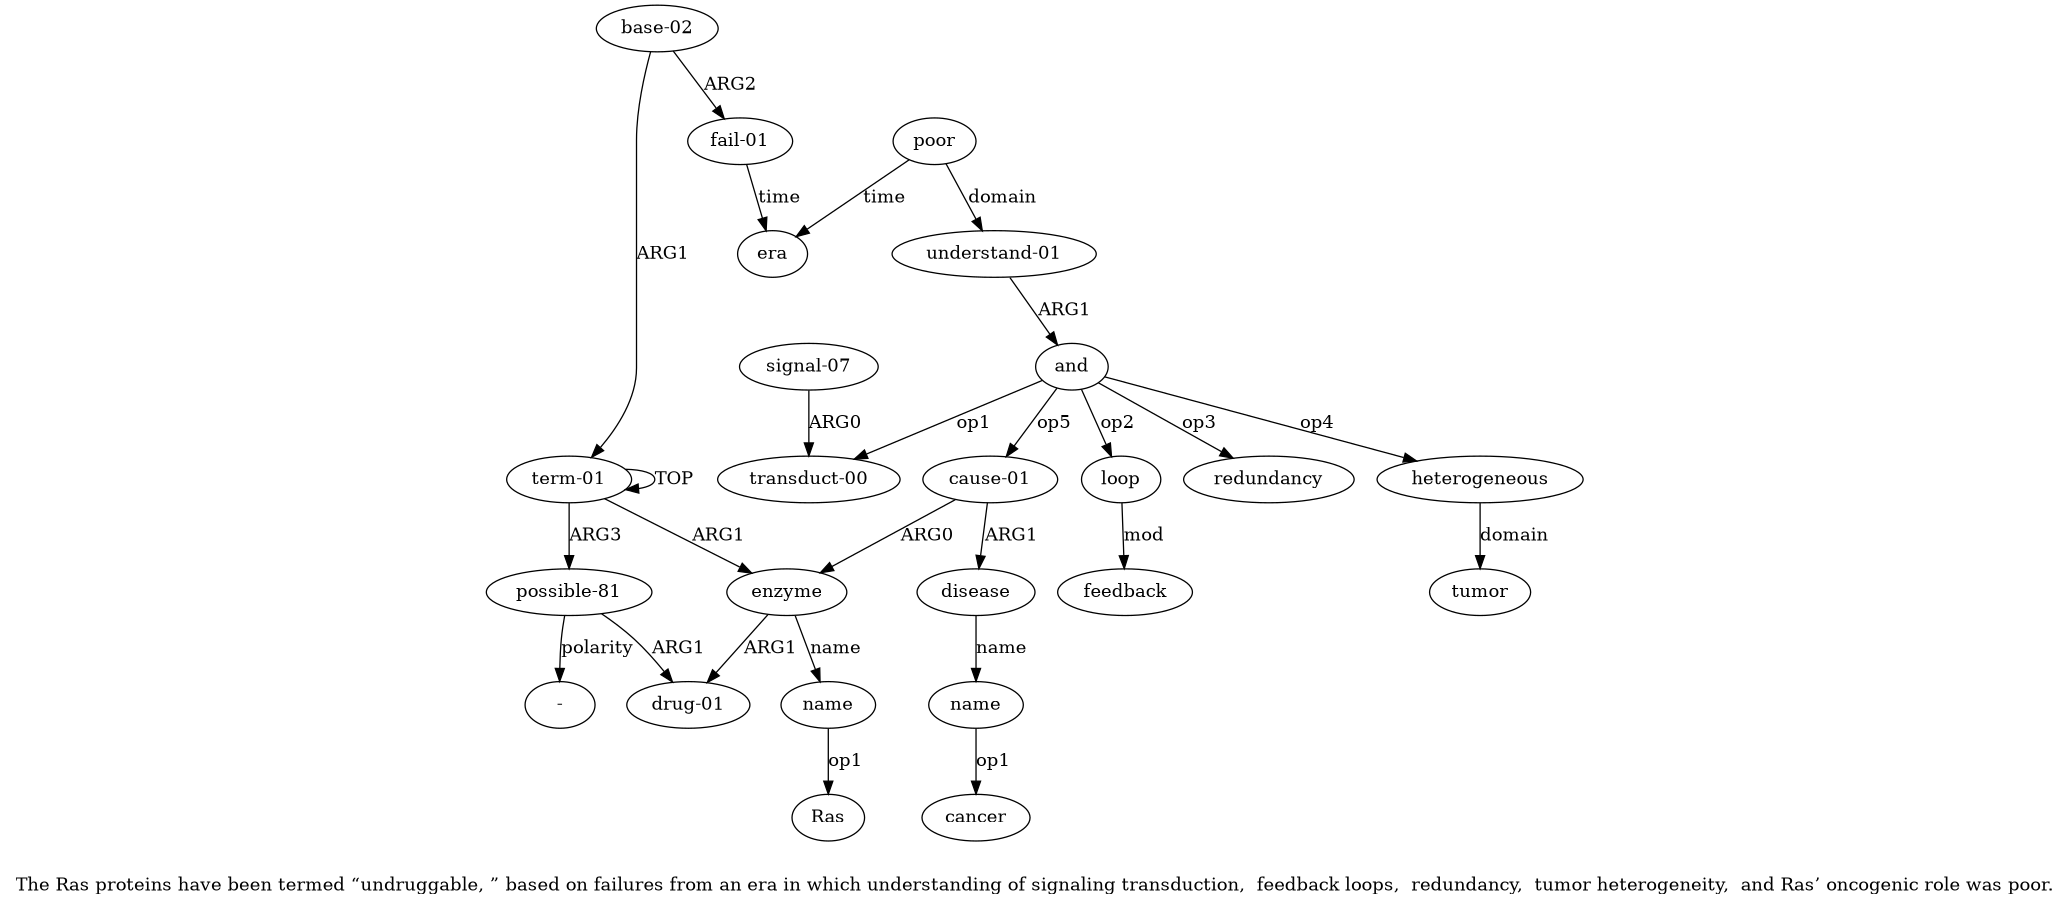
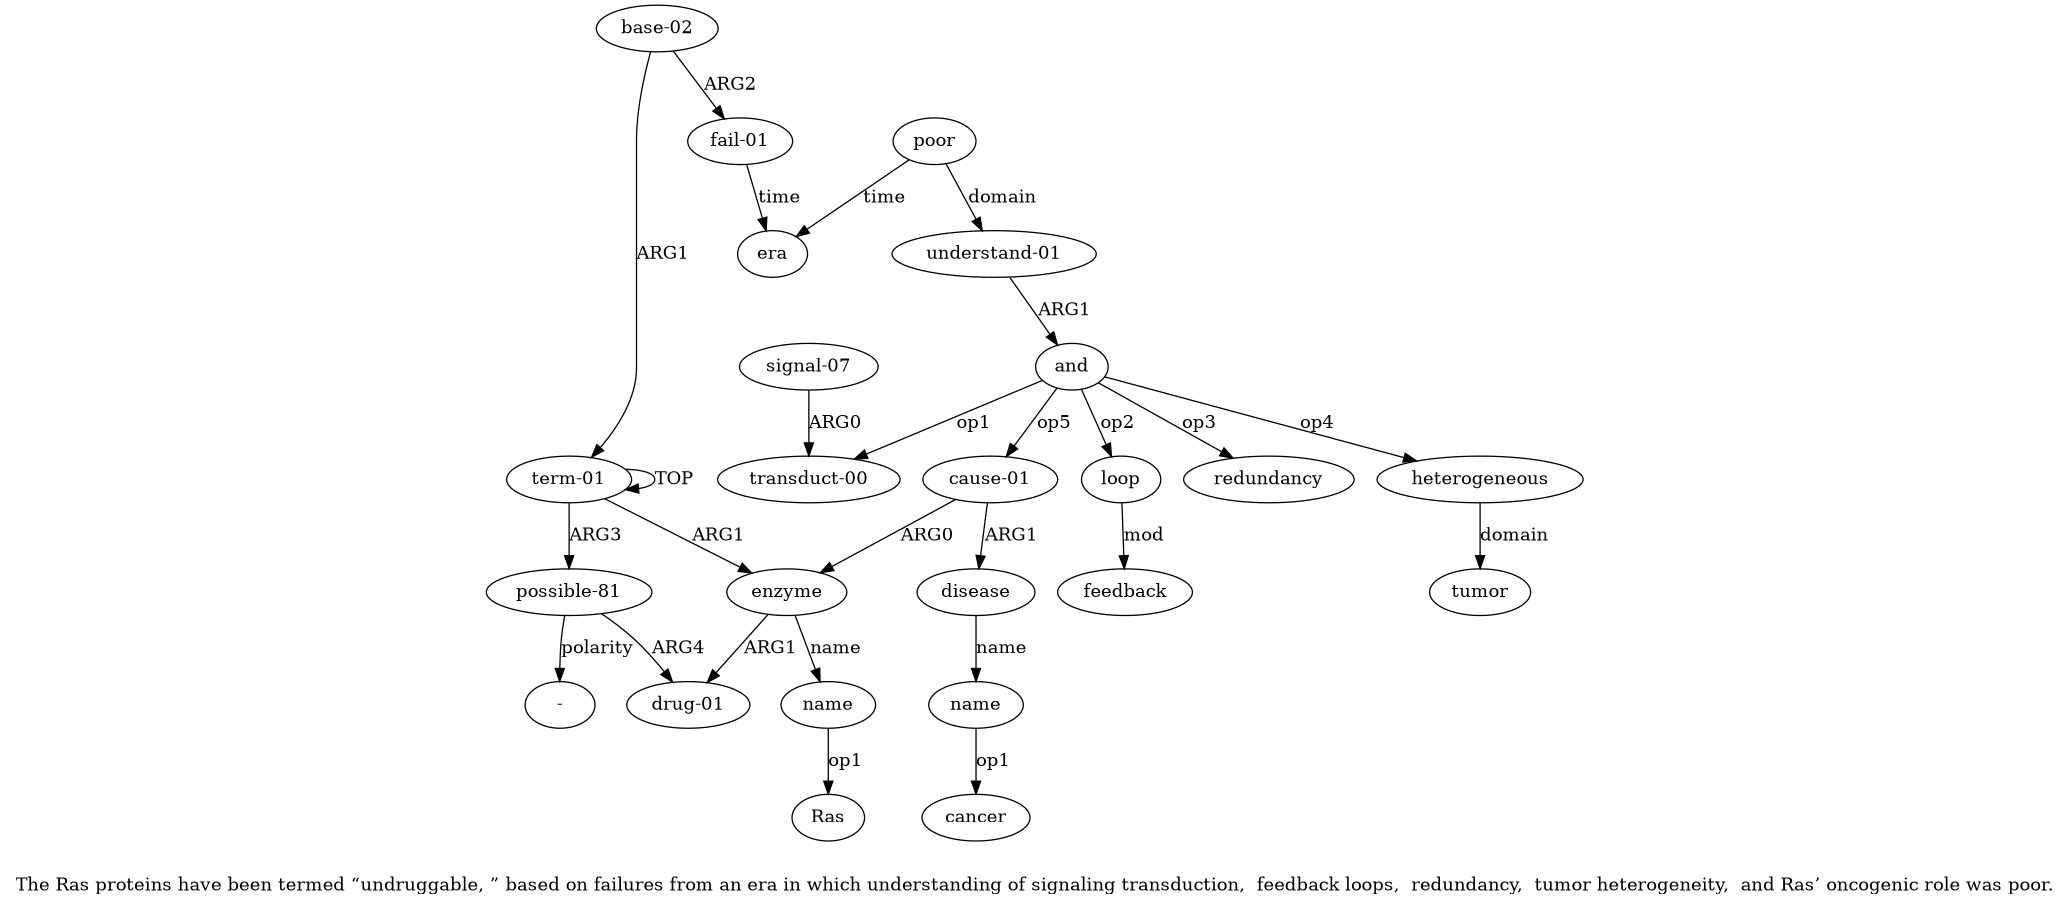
(679, 649) -> (679, 649)
